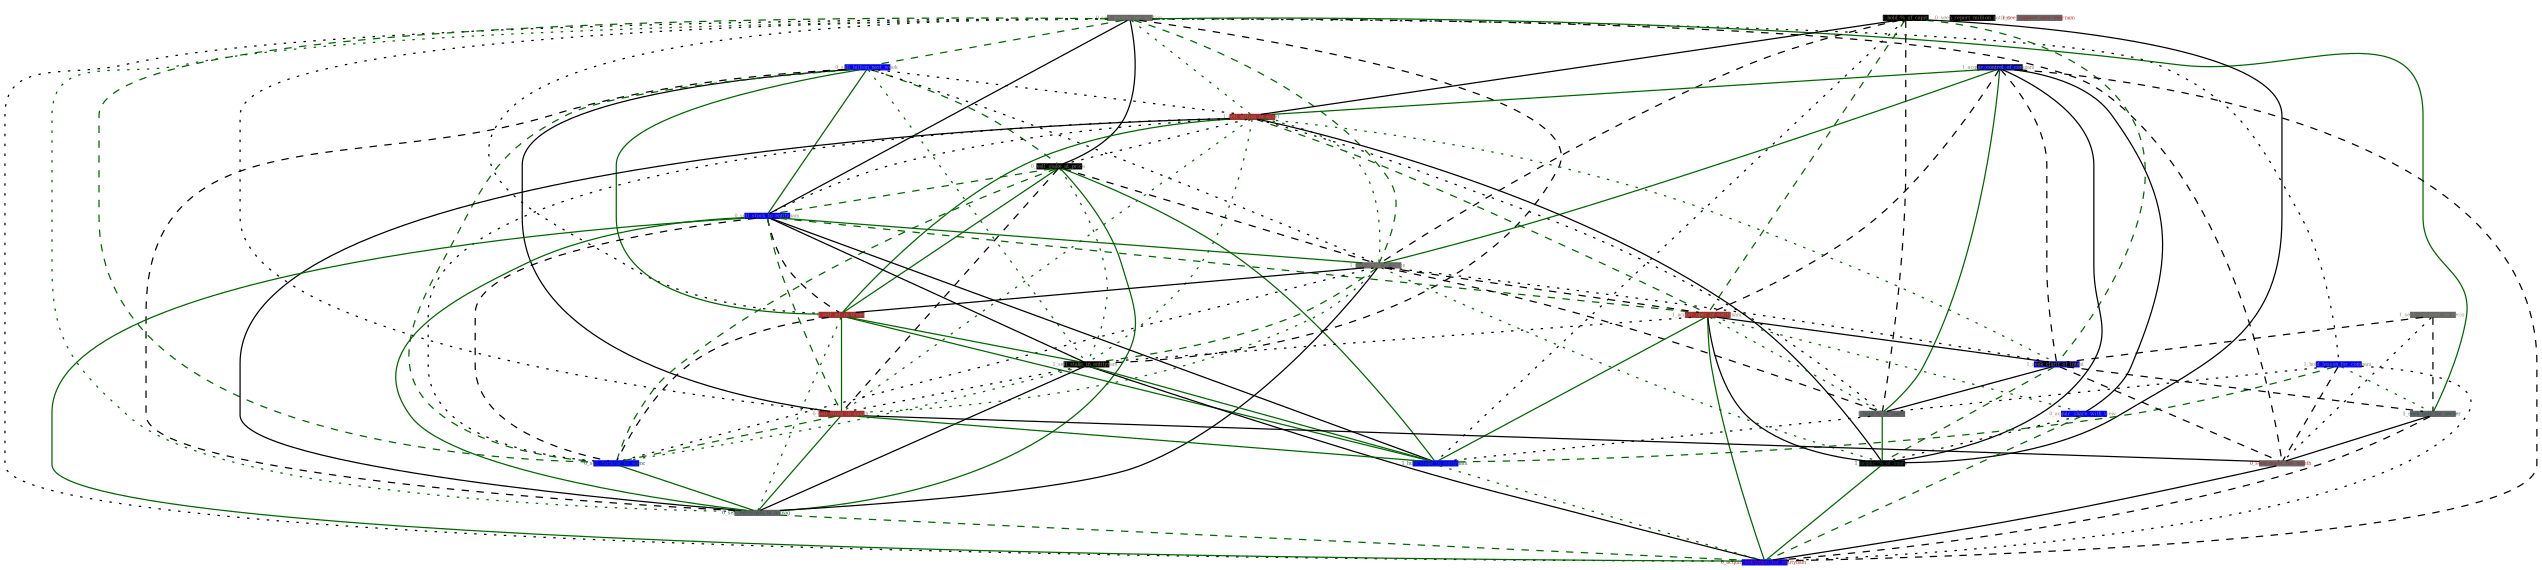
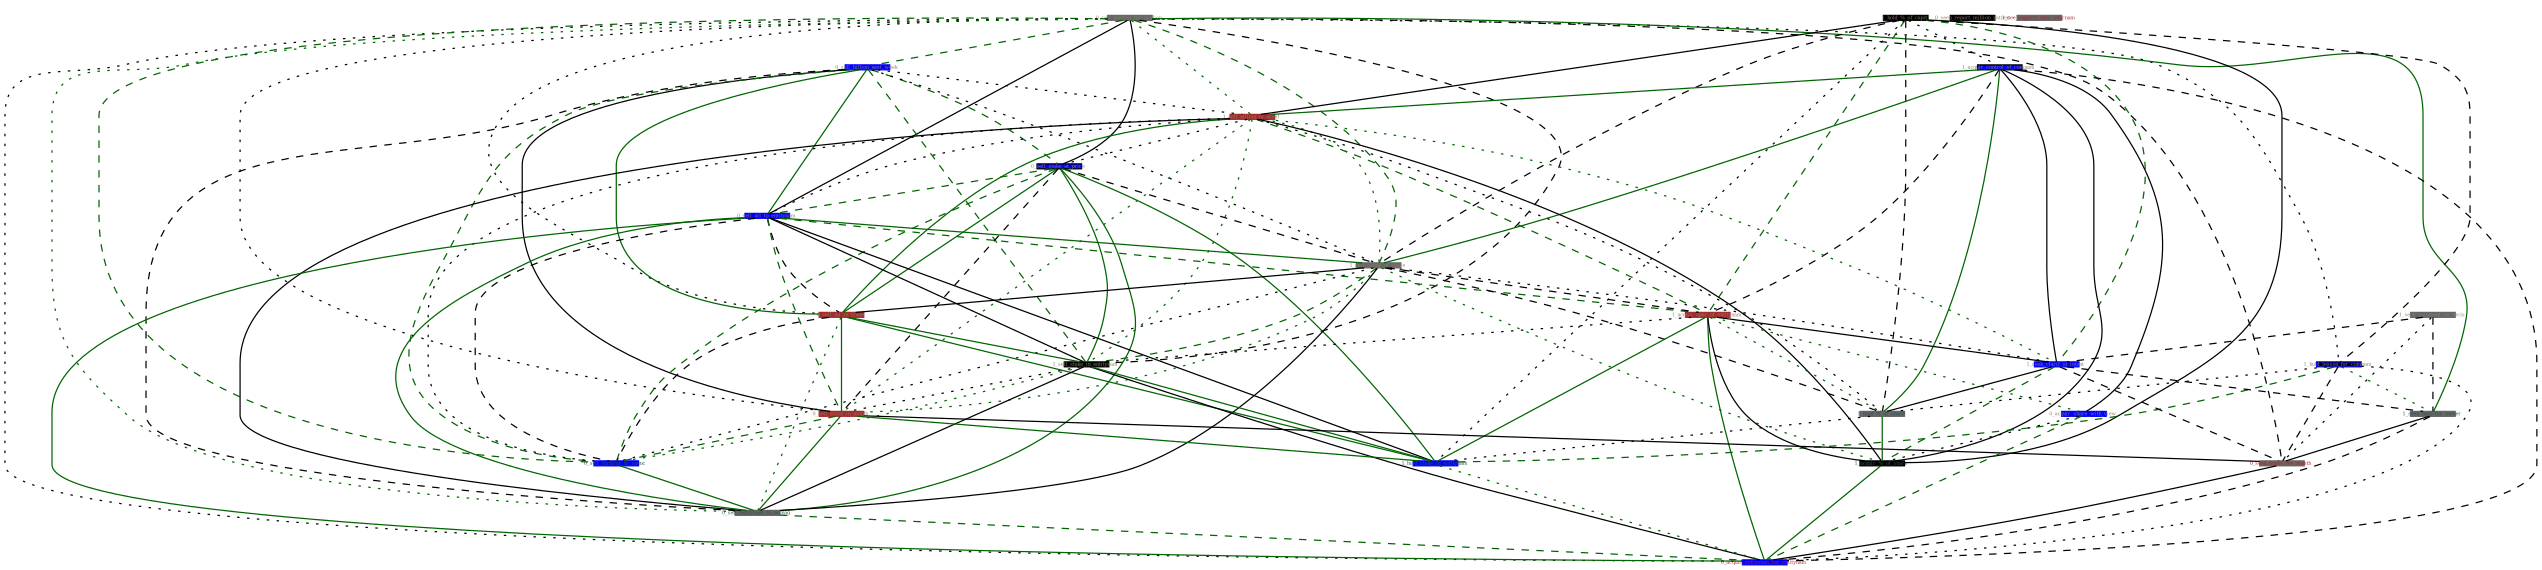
none -> (1953, 43)
none -> (2320, 49)
(1059, 166) -> (1059, 166)
(961, 194) -> (961, 194)
(2047, 210) -> (2047, 210)
(767, 216) -> (767, 216)
(1104, 262) -> (1104, 262)
(2057, 364) -> (2057, 364)
(2339, 364) -> (2339, 364)
